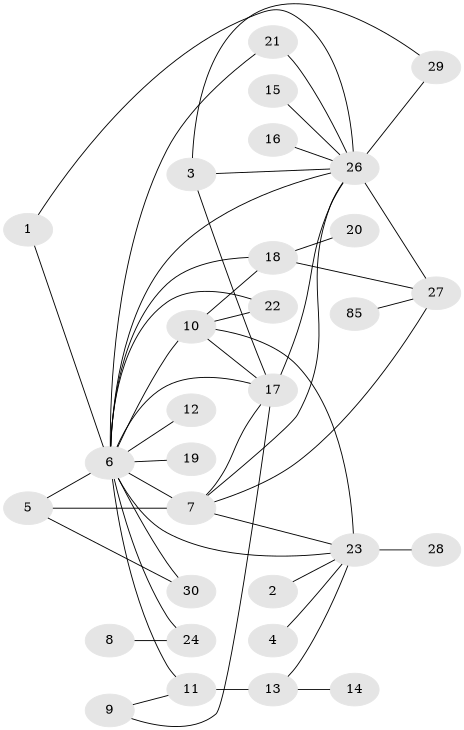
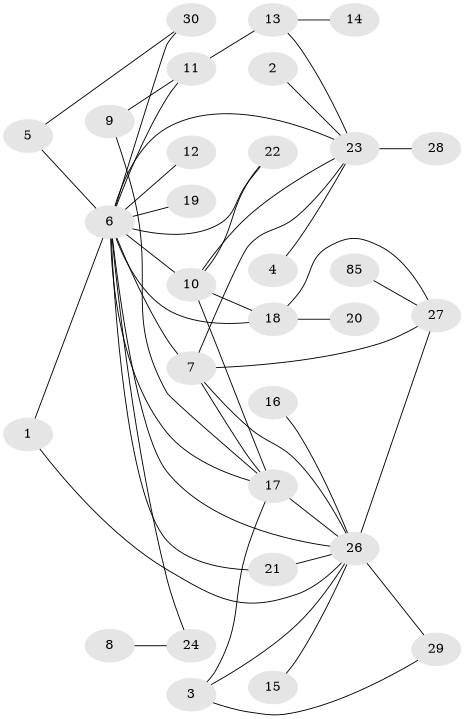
(110, 508) -> none
